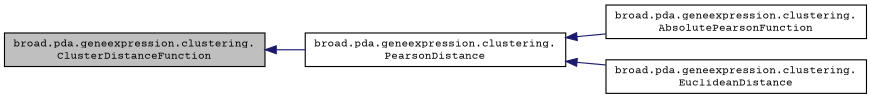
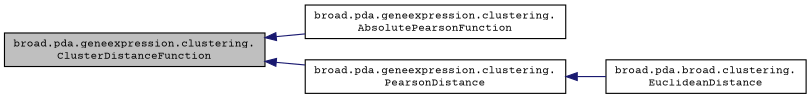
(591, 35) -> (291, 35)
(736, 77) -> (706, 77)
